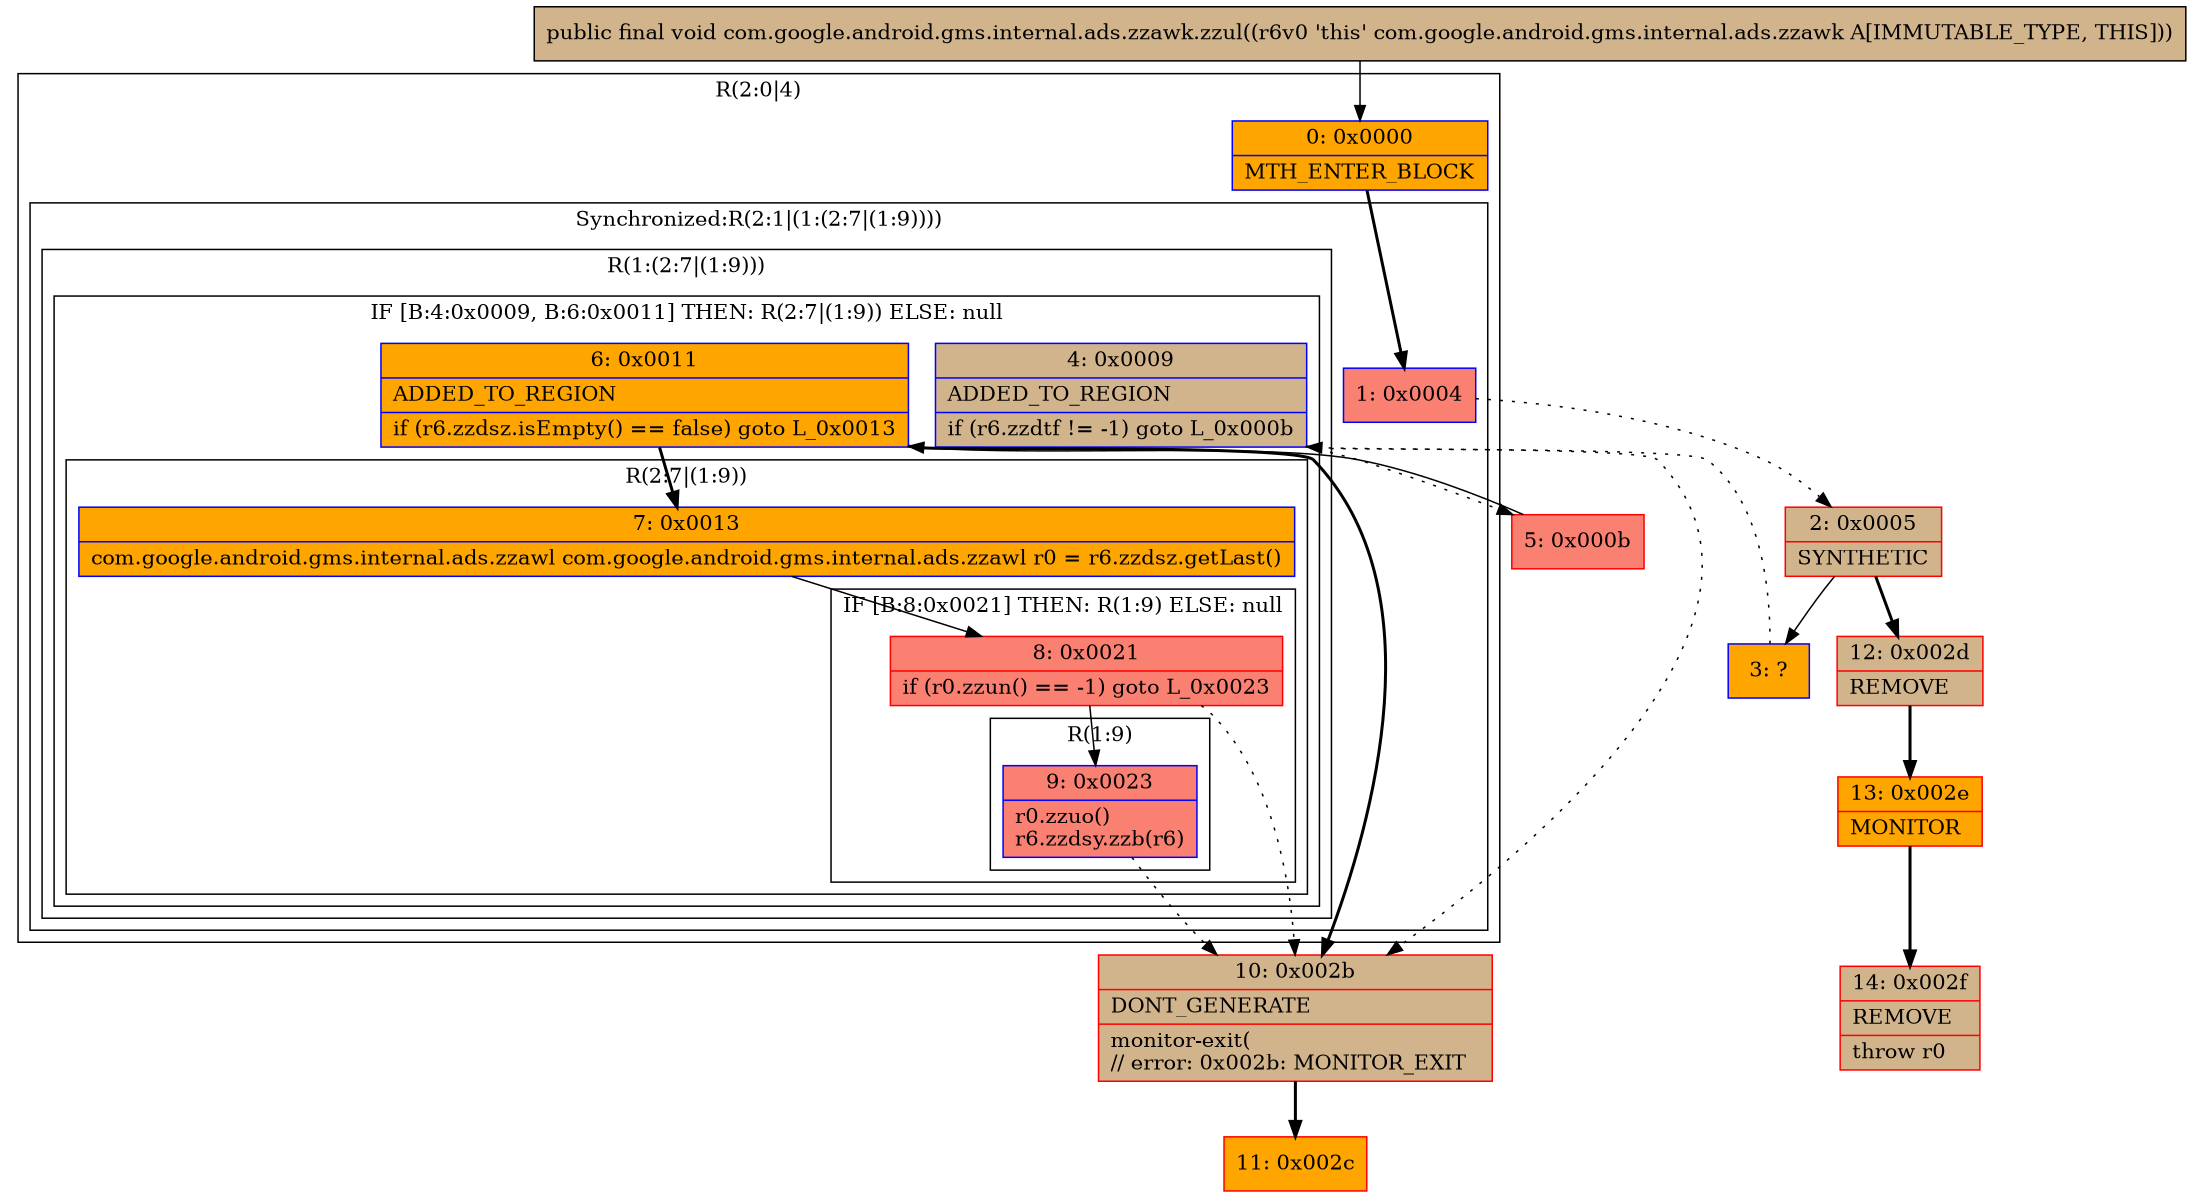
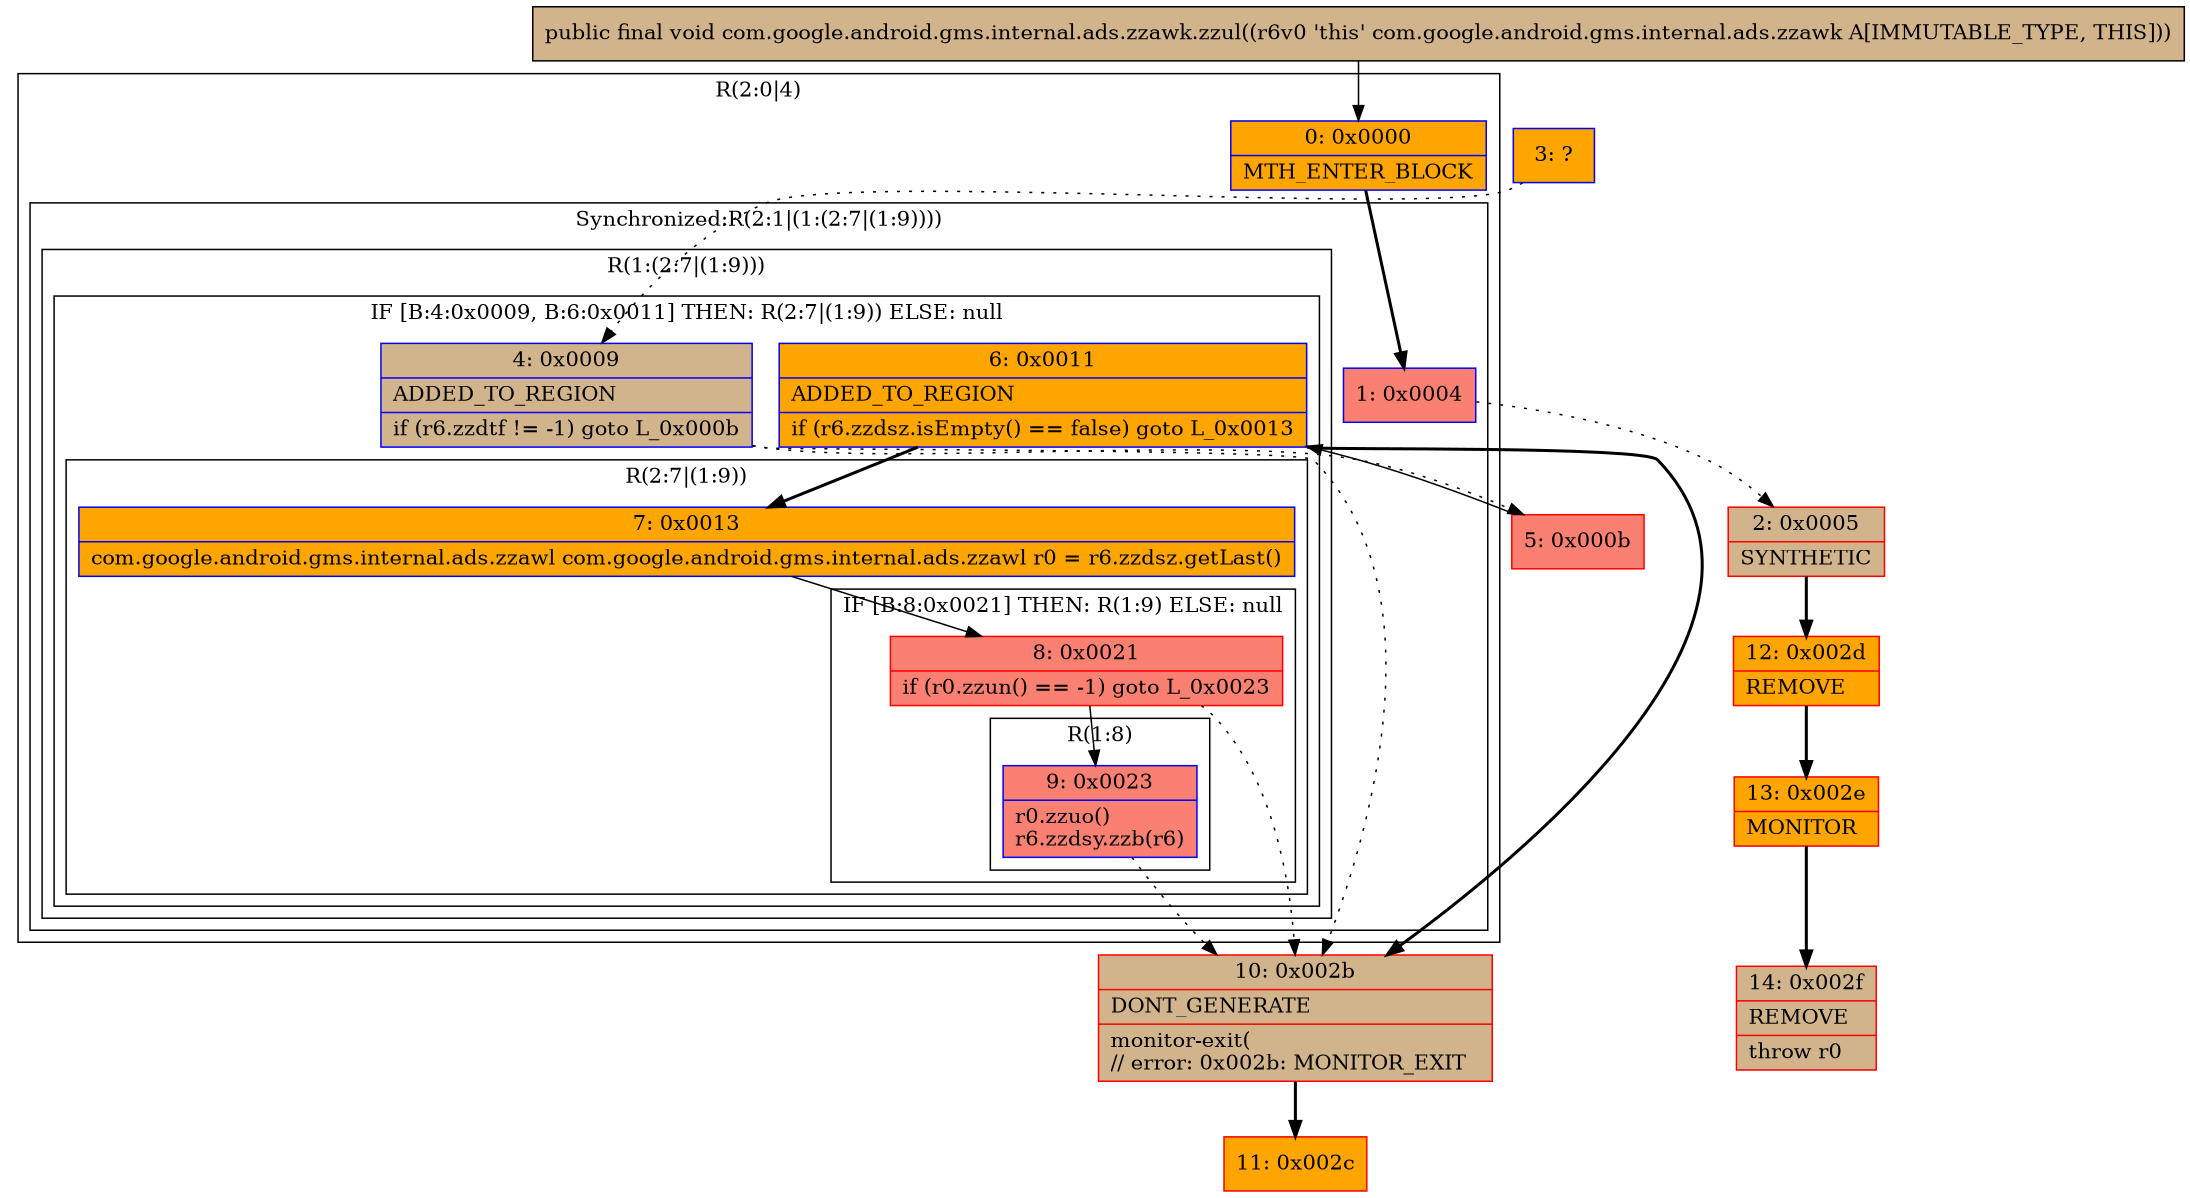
(1814, 603) -> none
(1910, 671) -> (1806, 671)
(1100, 736) -> (1100, 736)
